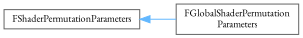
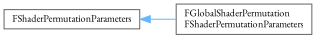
(237, 19) -> (244, 19)
